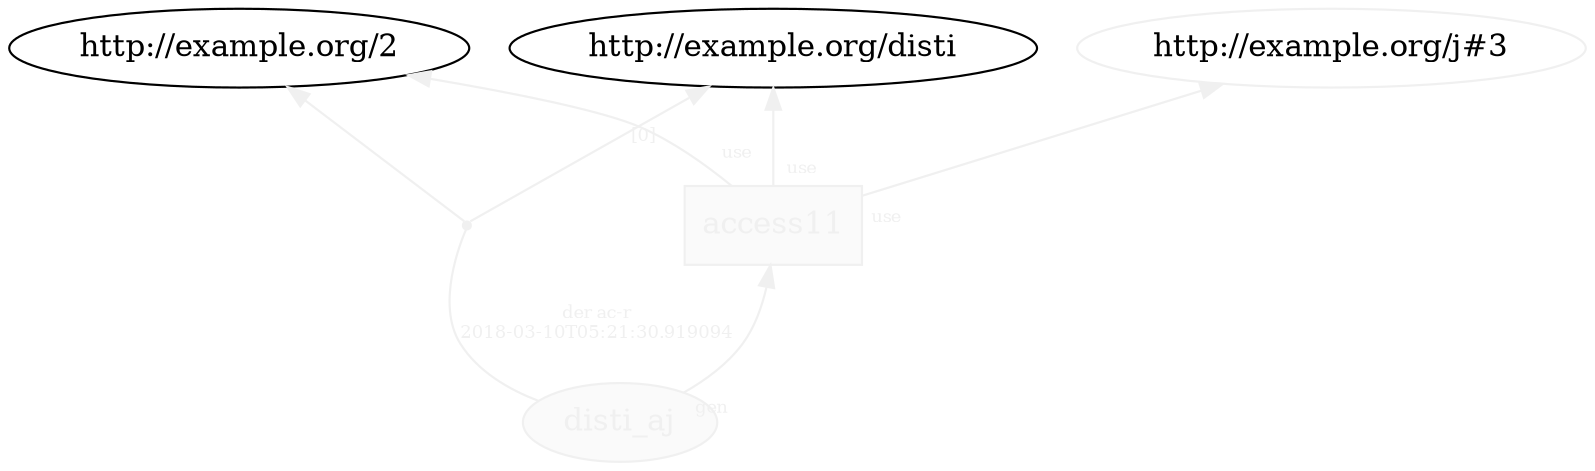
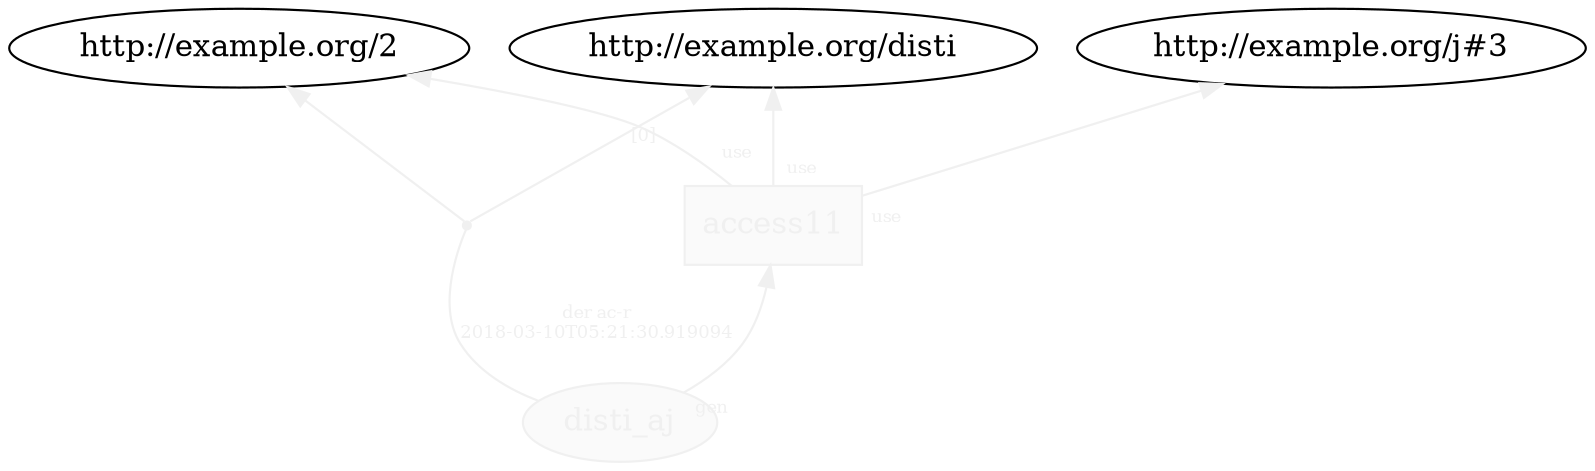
(1331, 48) -> (1331, 48)
